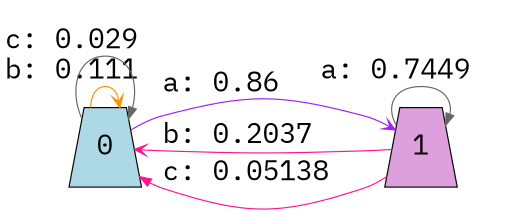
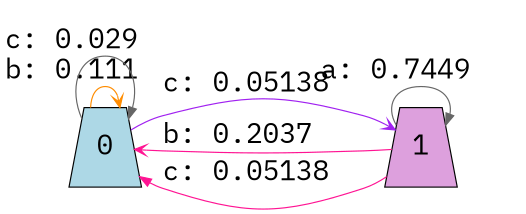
(263, 84) -> (263, 84)
